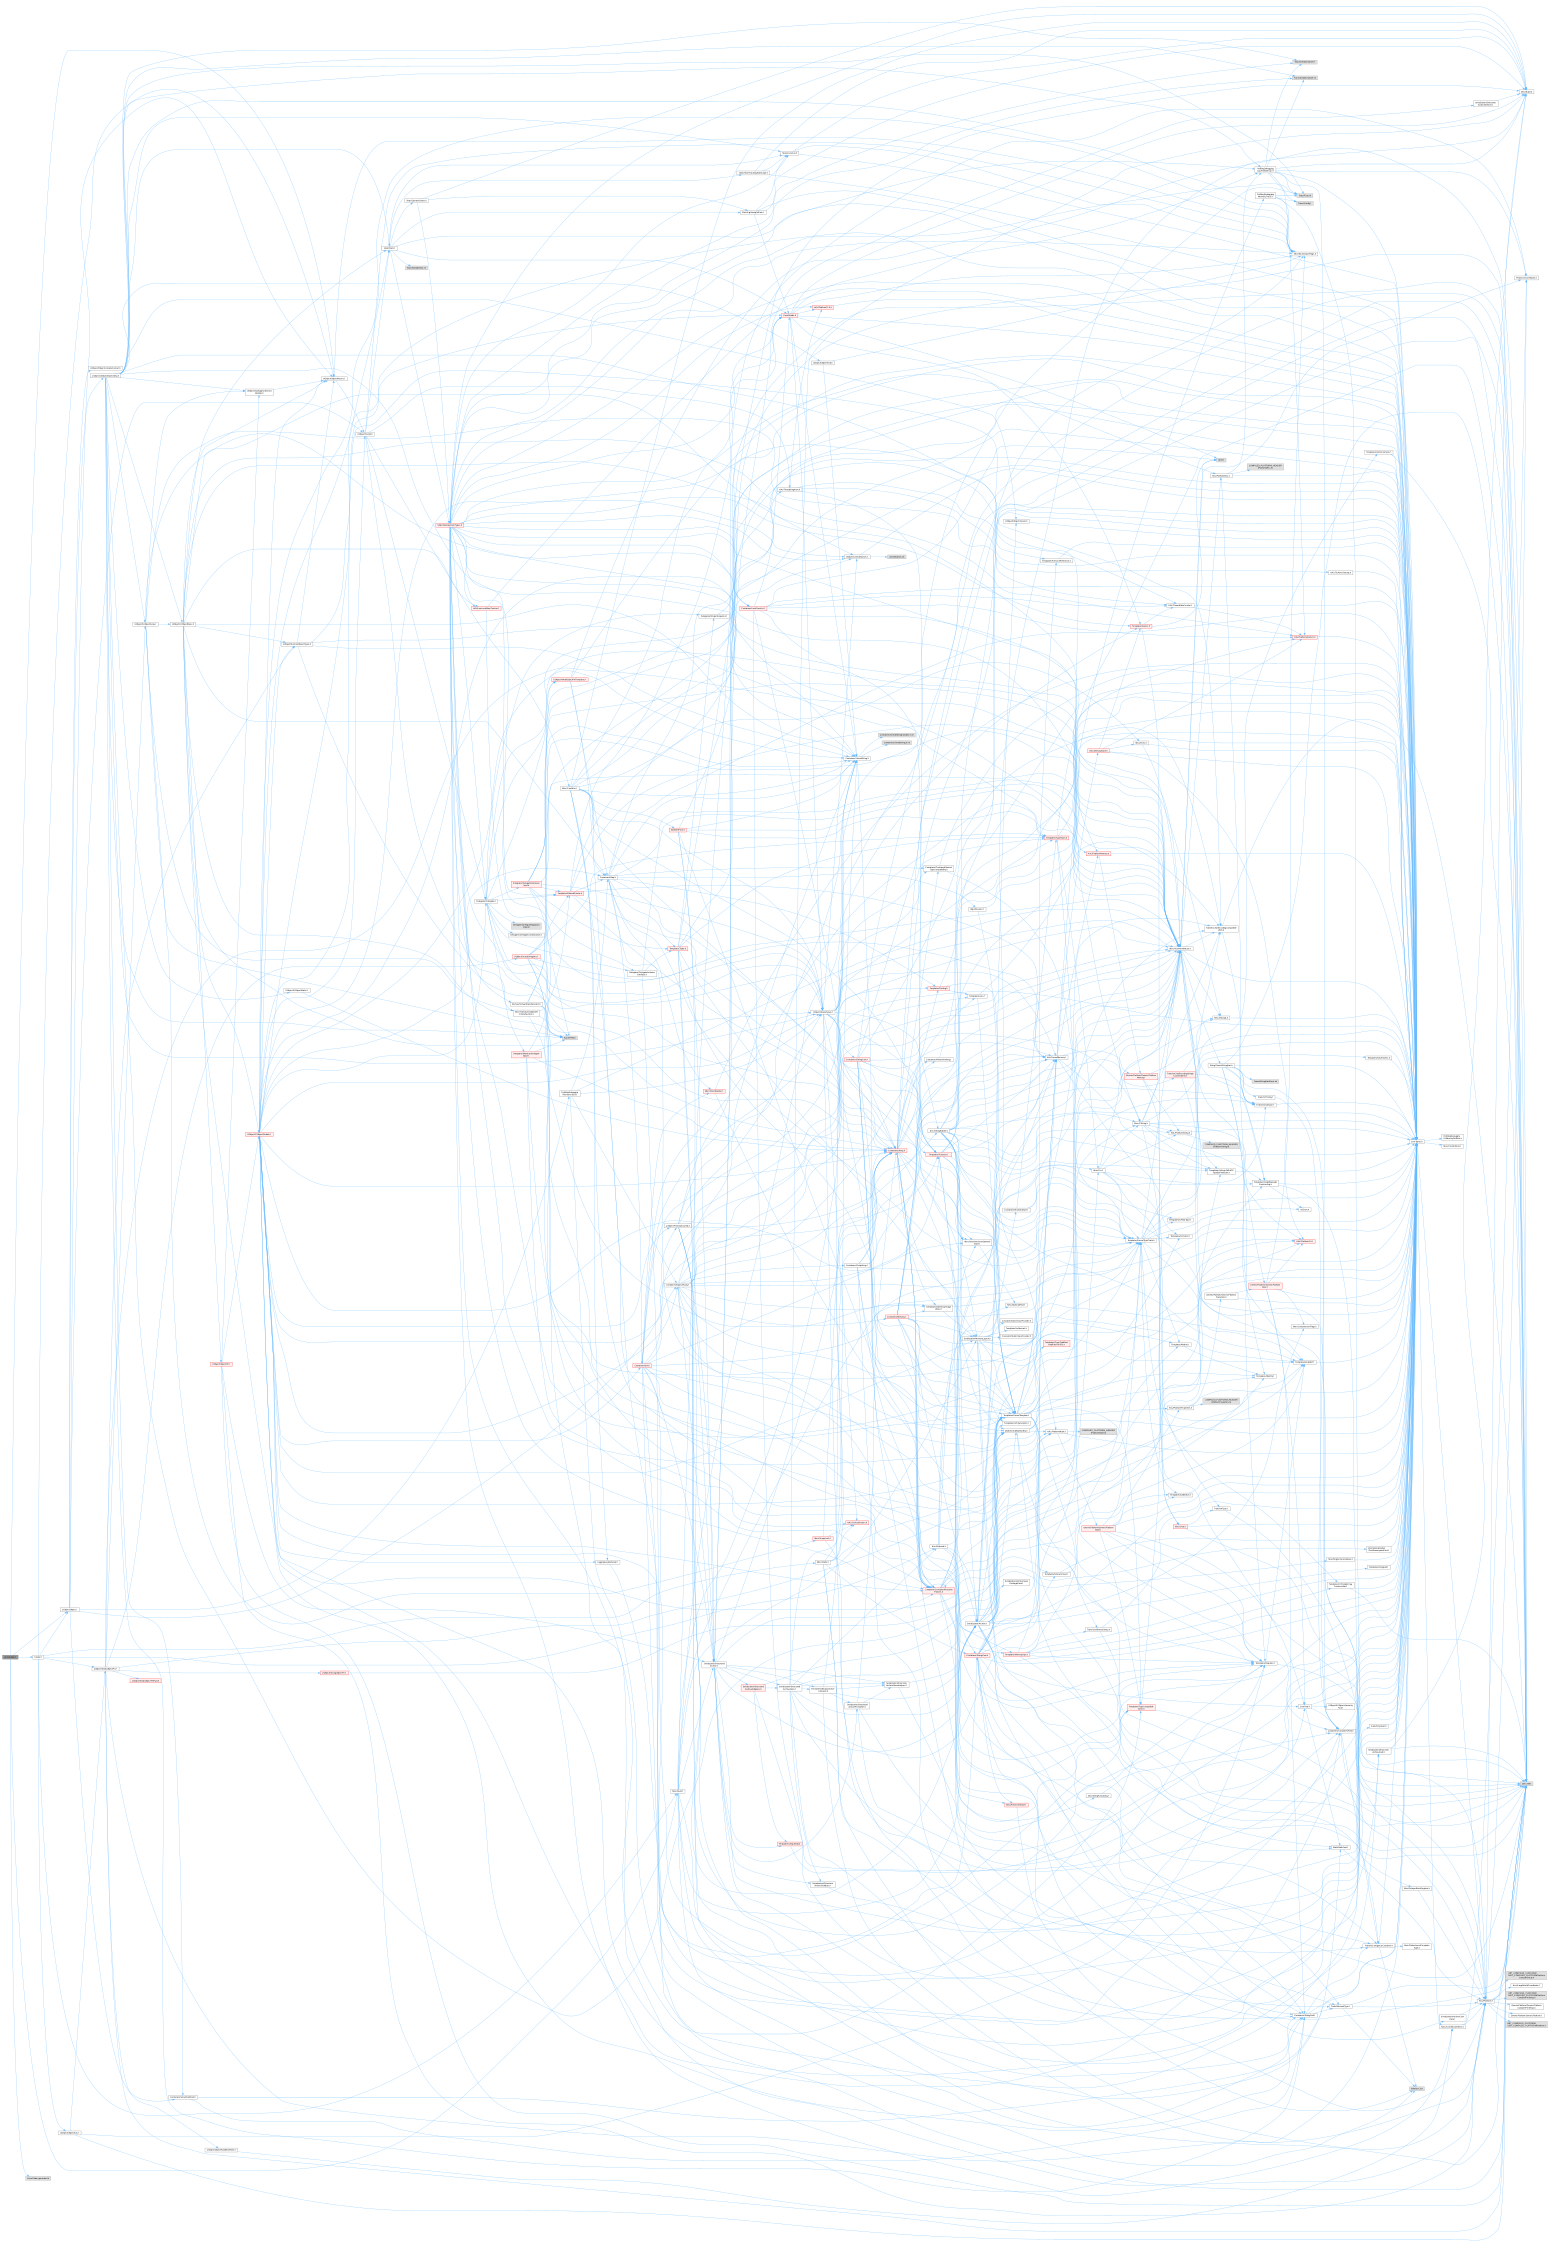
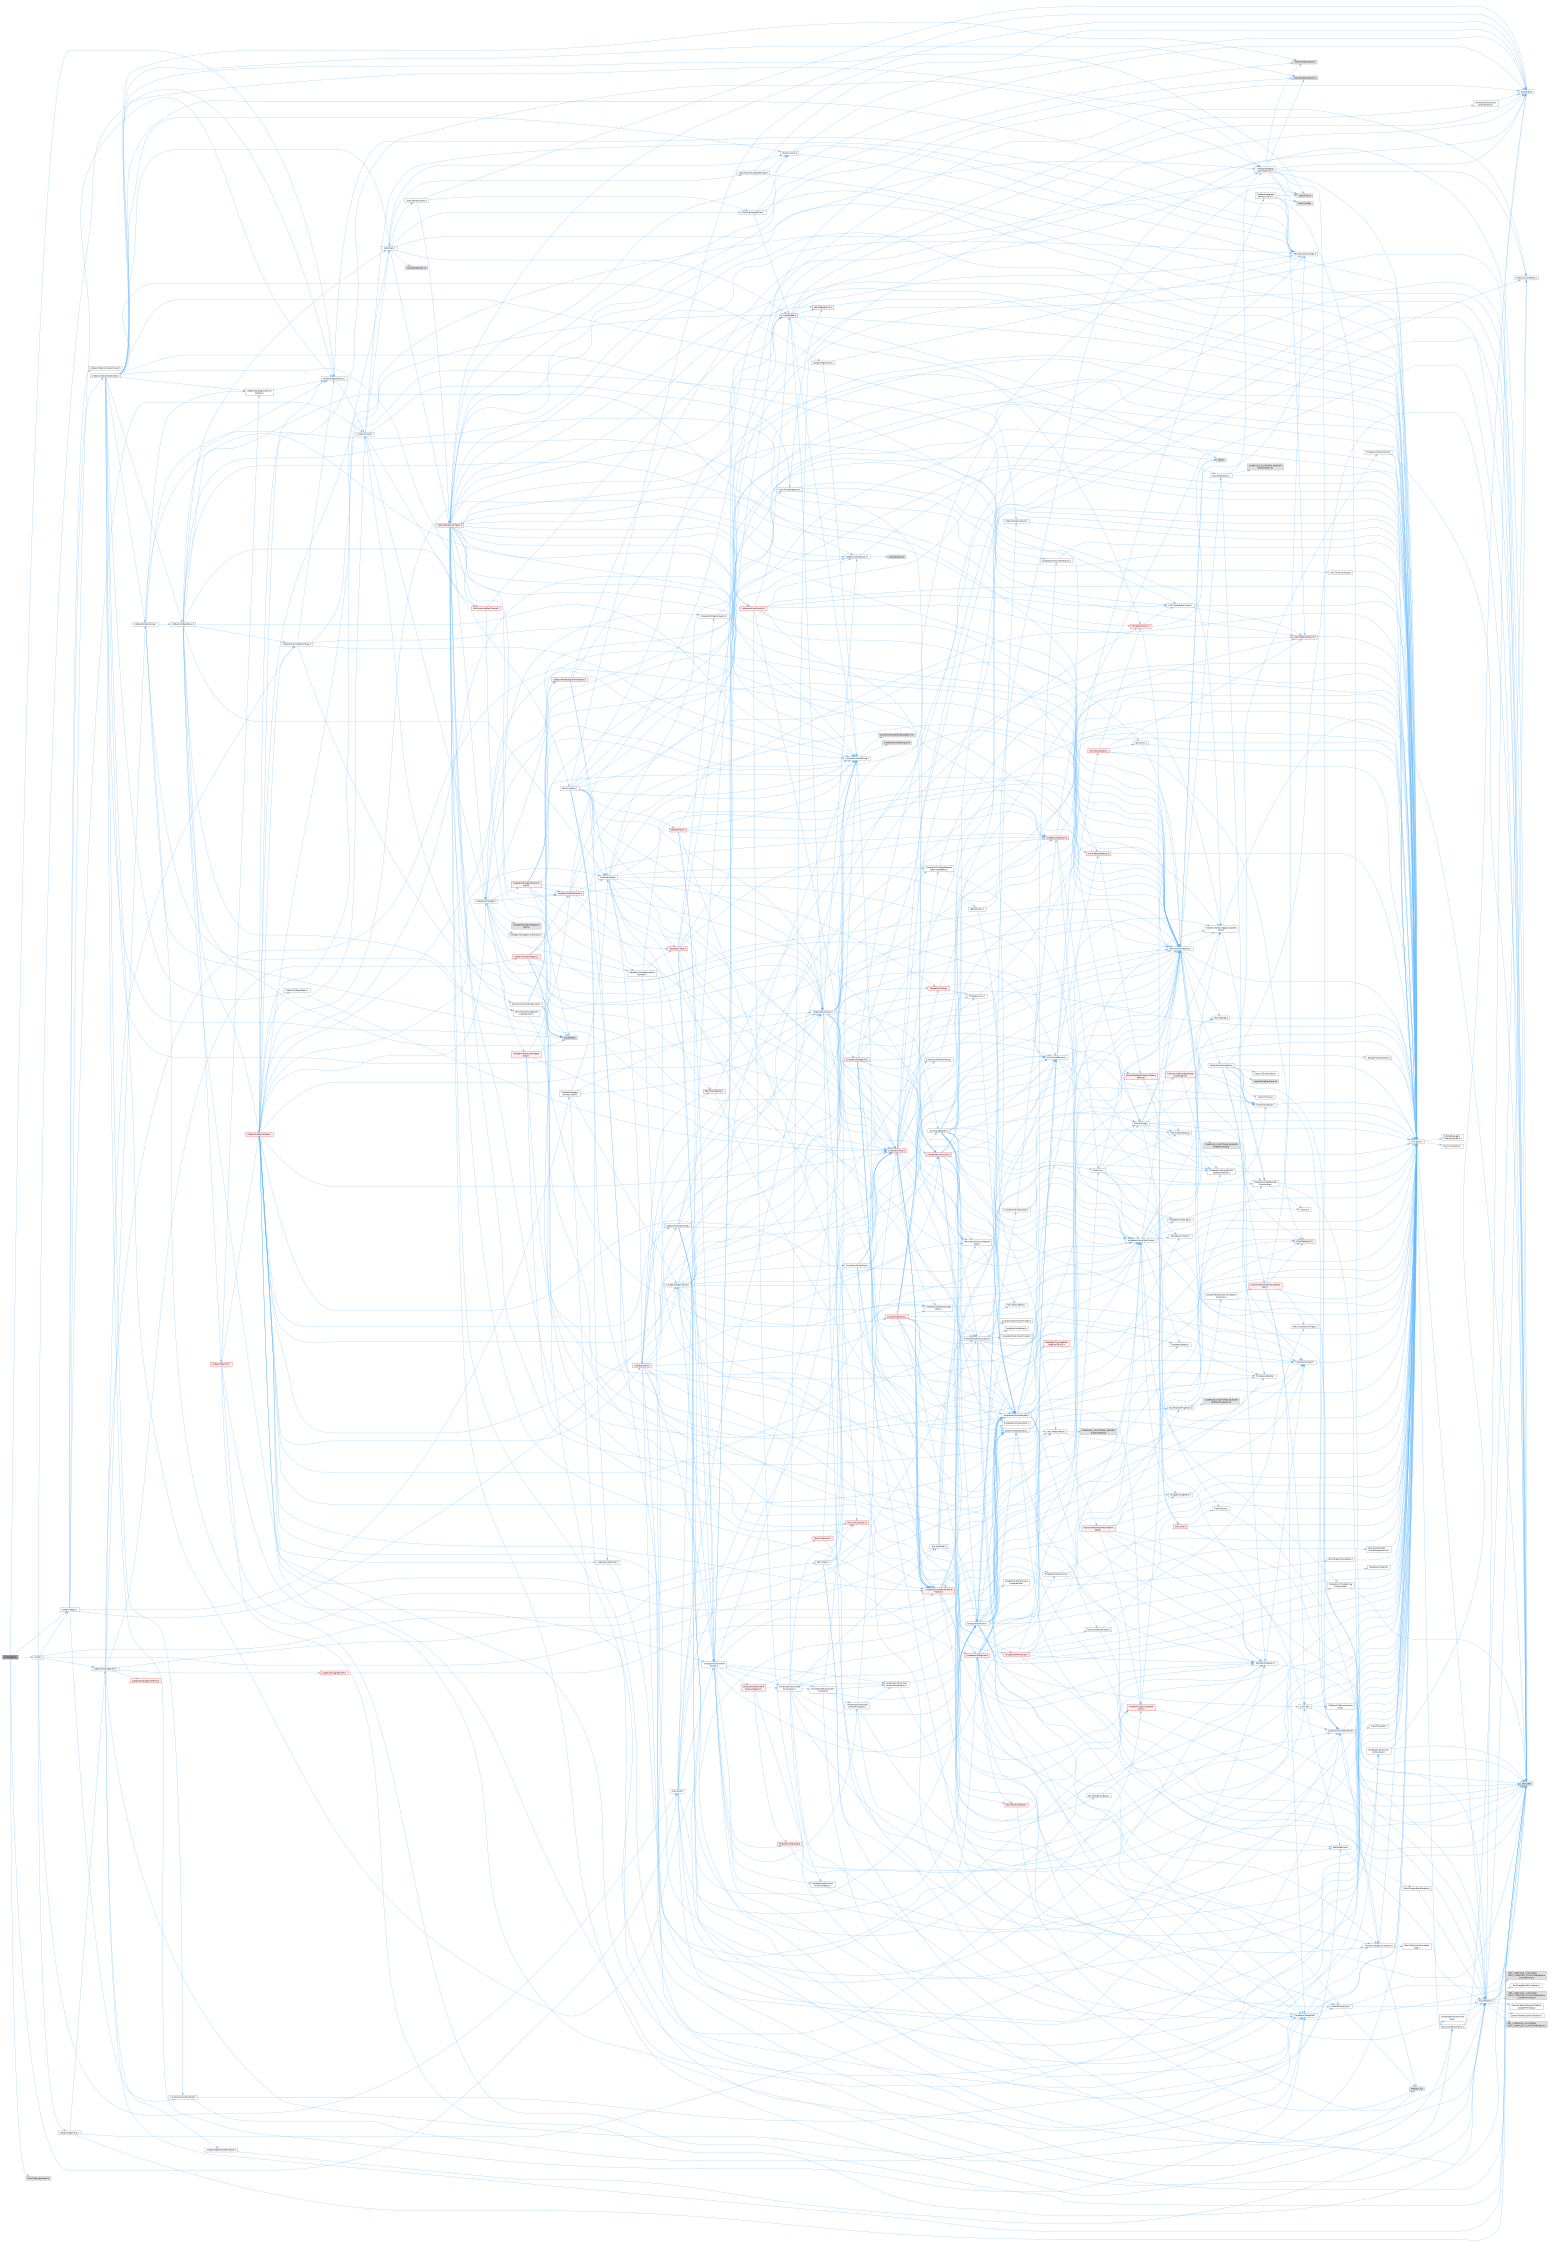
(388, 189) -> (357, 211)
(1079, 696) -> (1067, 686)
none -> (1265, 1074)
(939, 1155) -> (939, 1155)
